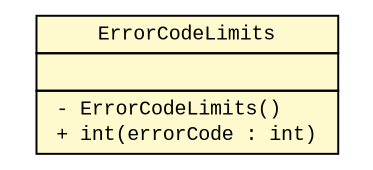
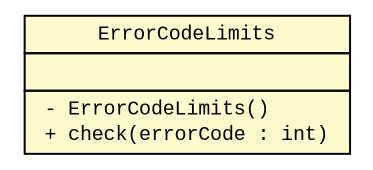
(187, 134) -> (187, 134)
